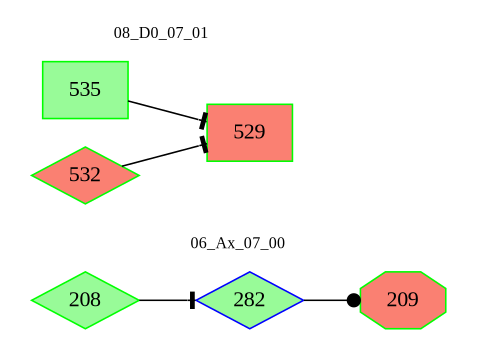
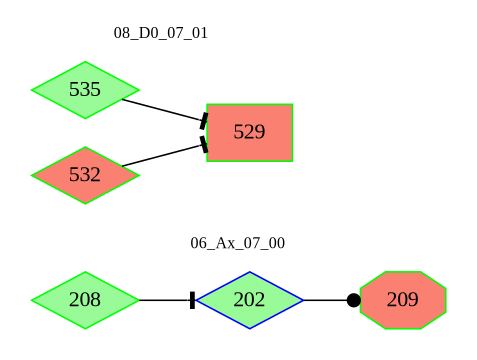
(85, 90) -> (85, 90)
(250, 300) -> (250, 300)
